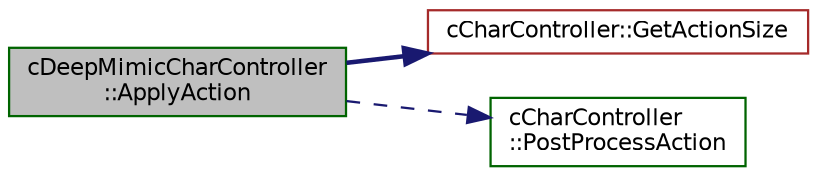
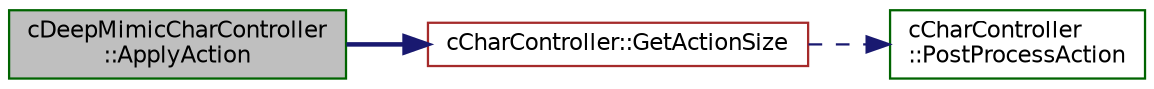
(407, 108) -> (838, 44)
